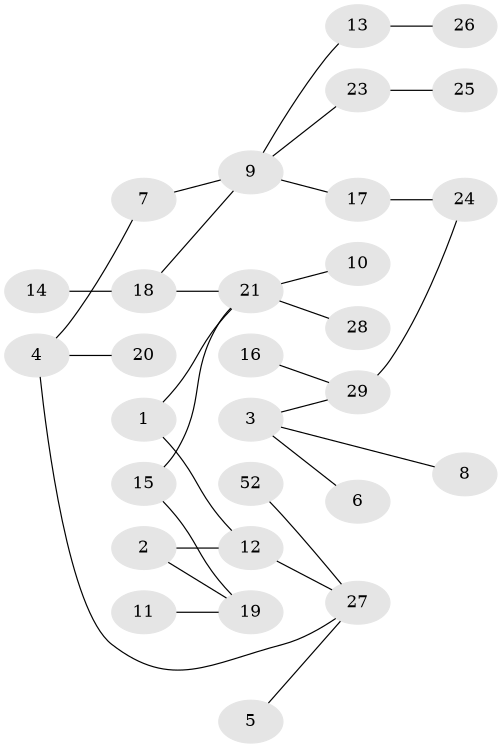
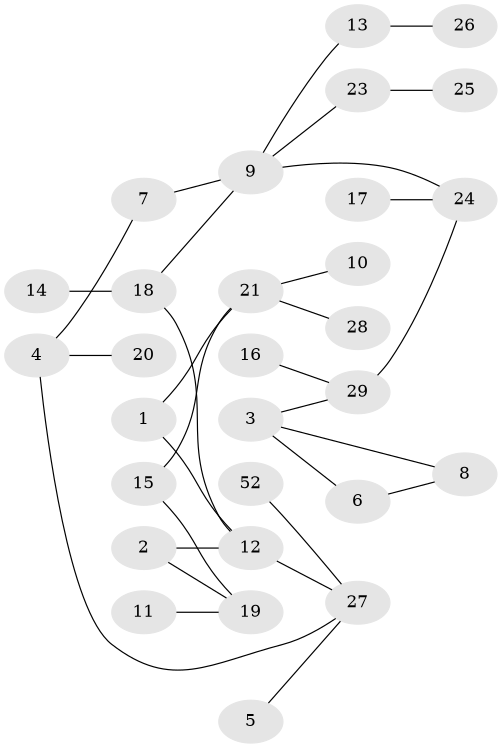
(304, 186) -> (363, 164)
(198, 291) -> (198, 426)
none -> (411, 488)
